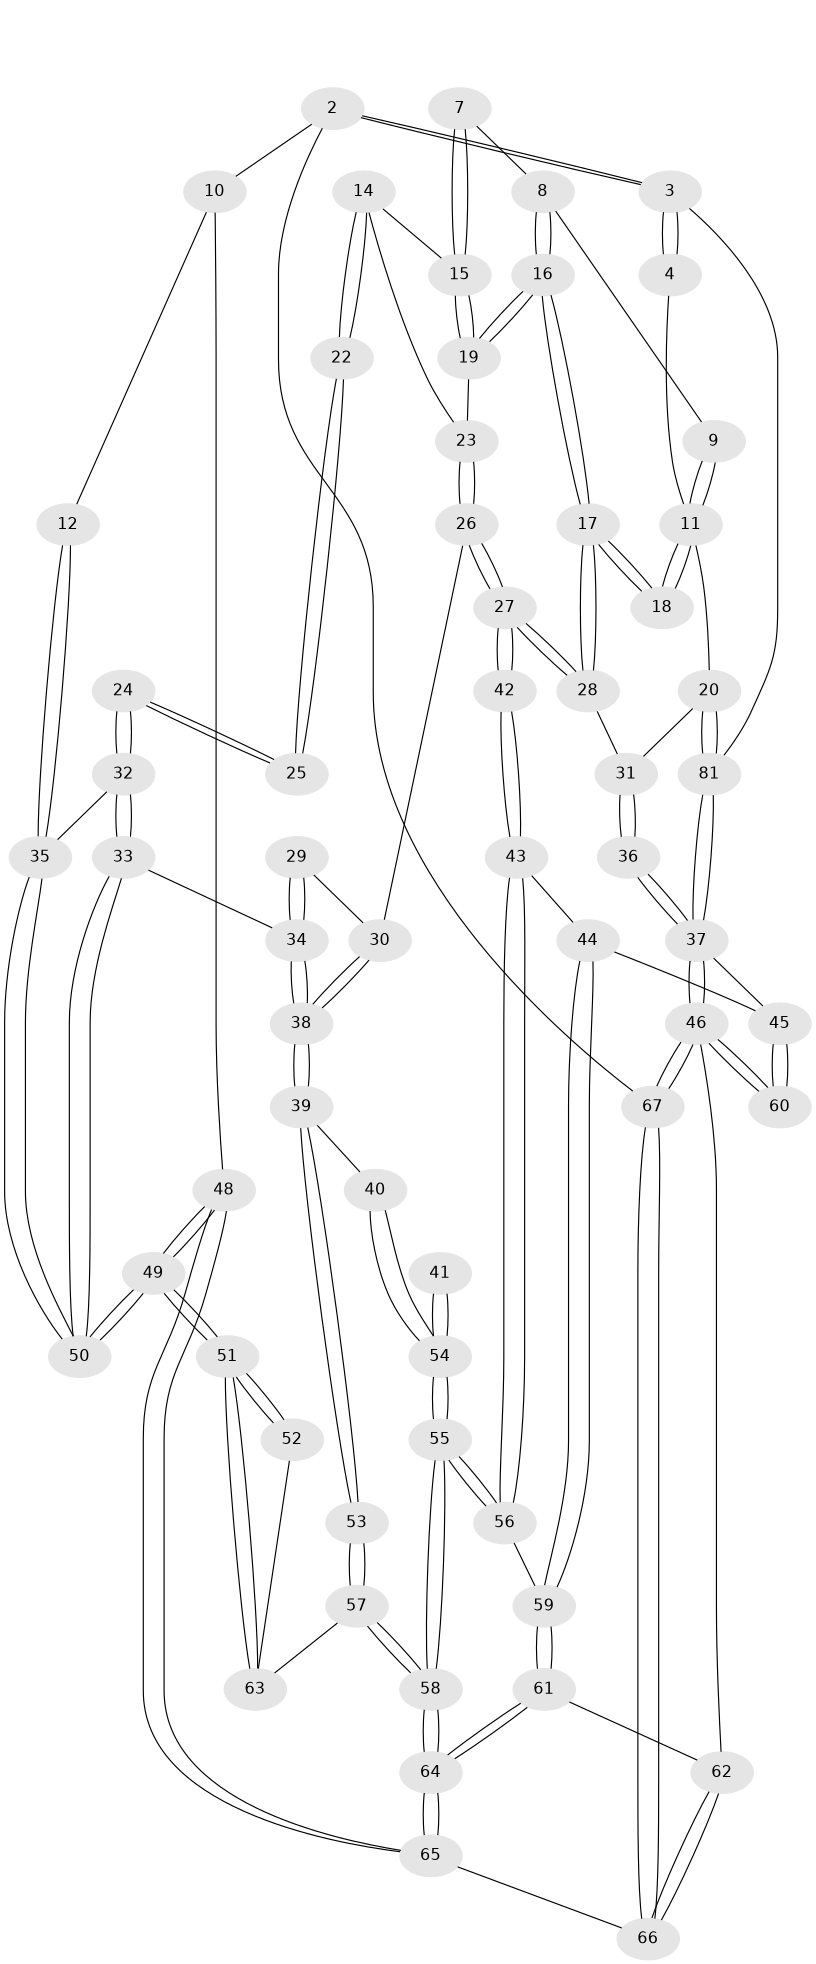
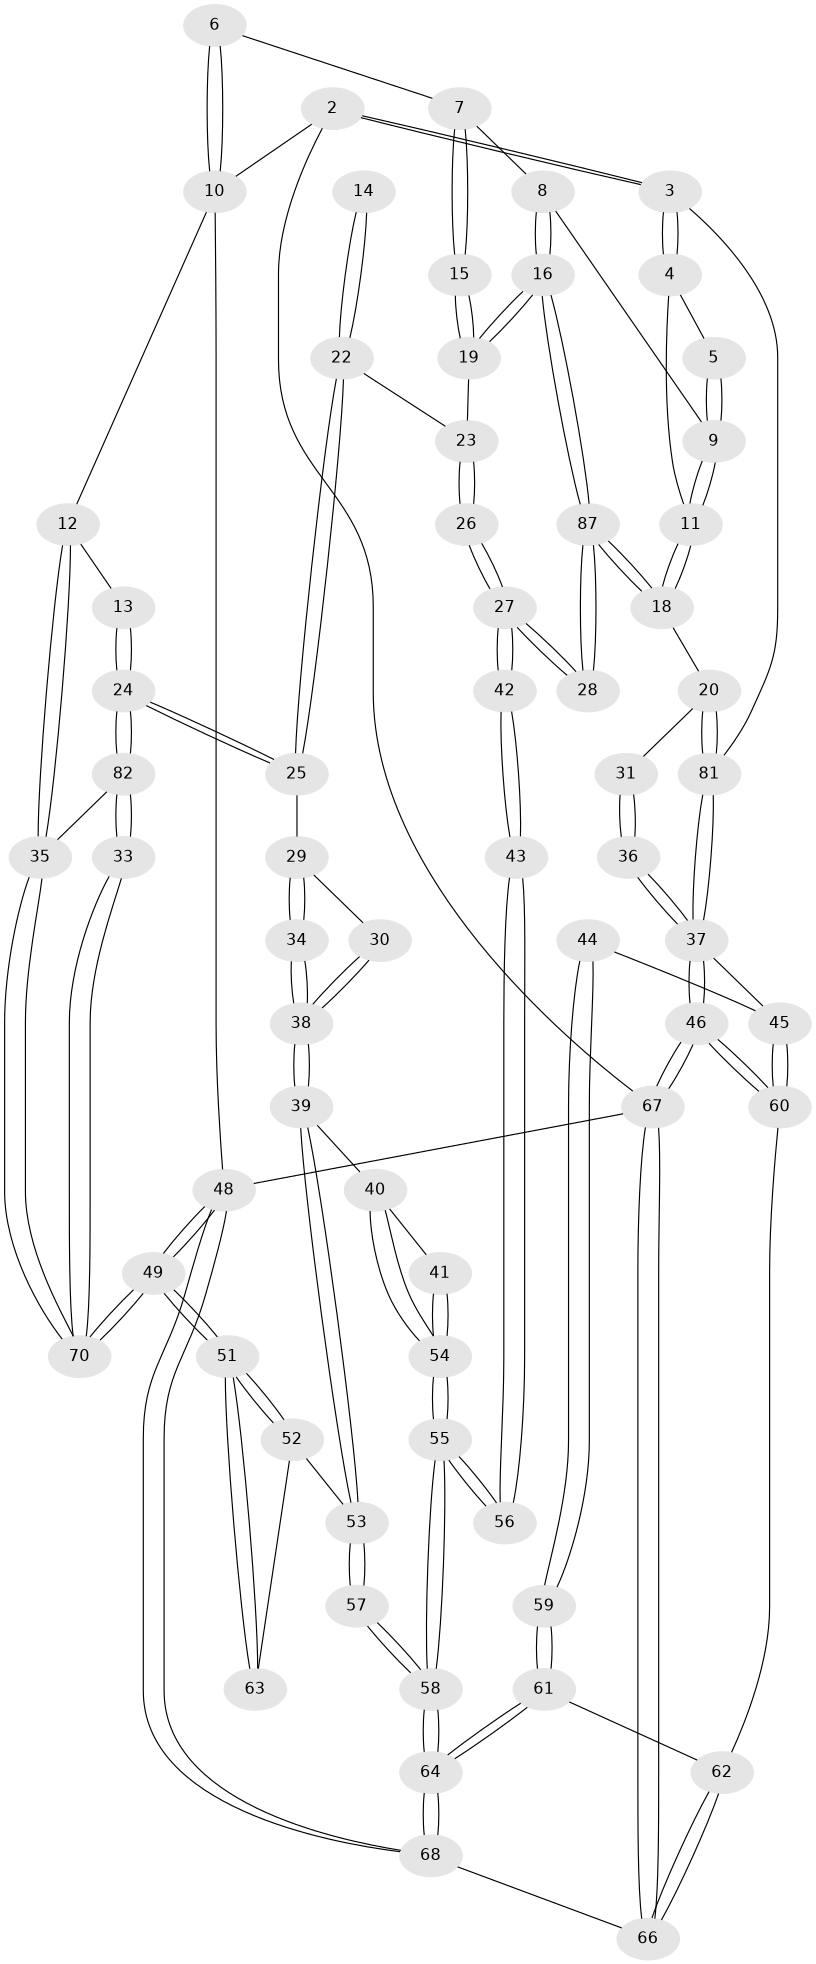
none -> (215, 25)
(412, 234) -> none
(403, 321) -> (405, 400)
none -> (714, 358)
(588, 525) -> (588, 525)
(706, 607) -> (686, 649)
none -> (124, 608)
(423, 733) -> none
(607, 733) -> none
(124, 774) -> (124, 774)
none -> (297, 816)
(207, 898) -> none
(552, 899) -> none
none -> (438, 1149)
none -> (408, 1232)
(80, 1357) -> (80, 1357)
(716, 1398) -> (770, 1443)
none -> (325, 1481)
(525, 1564) -> none
(306, 1648) -> none
(431, 1856) -> (431, 1856)
